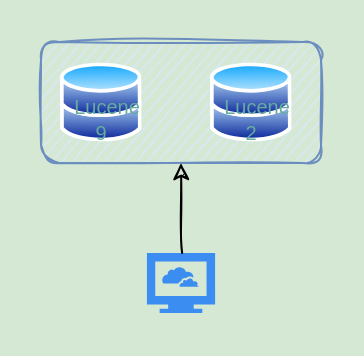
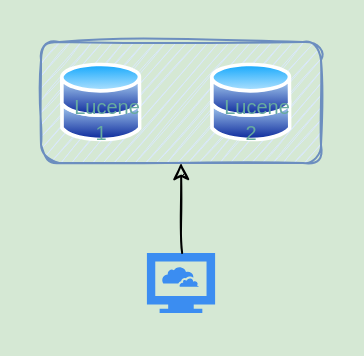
(102, 133) -> (102, 133)
